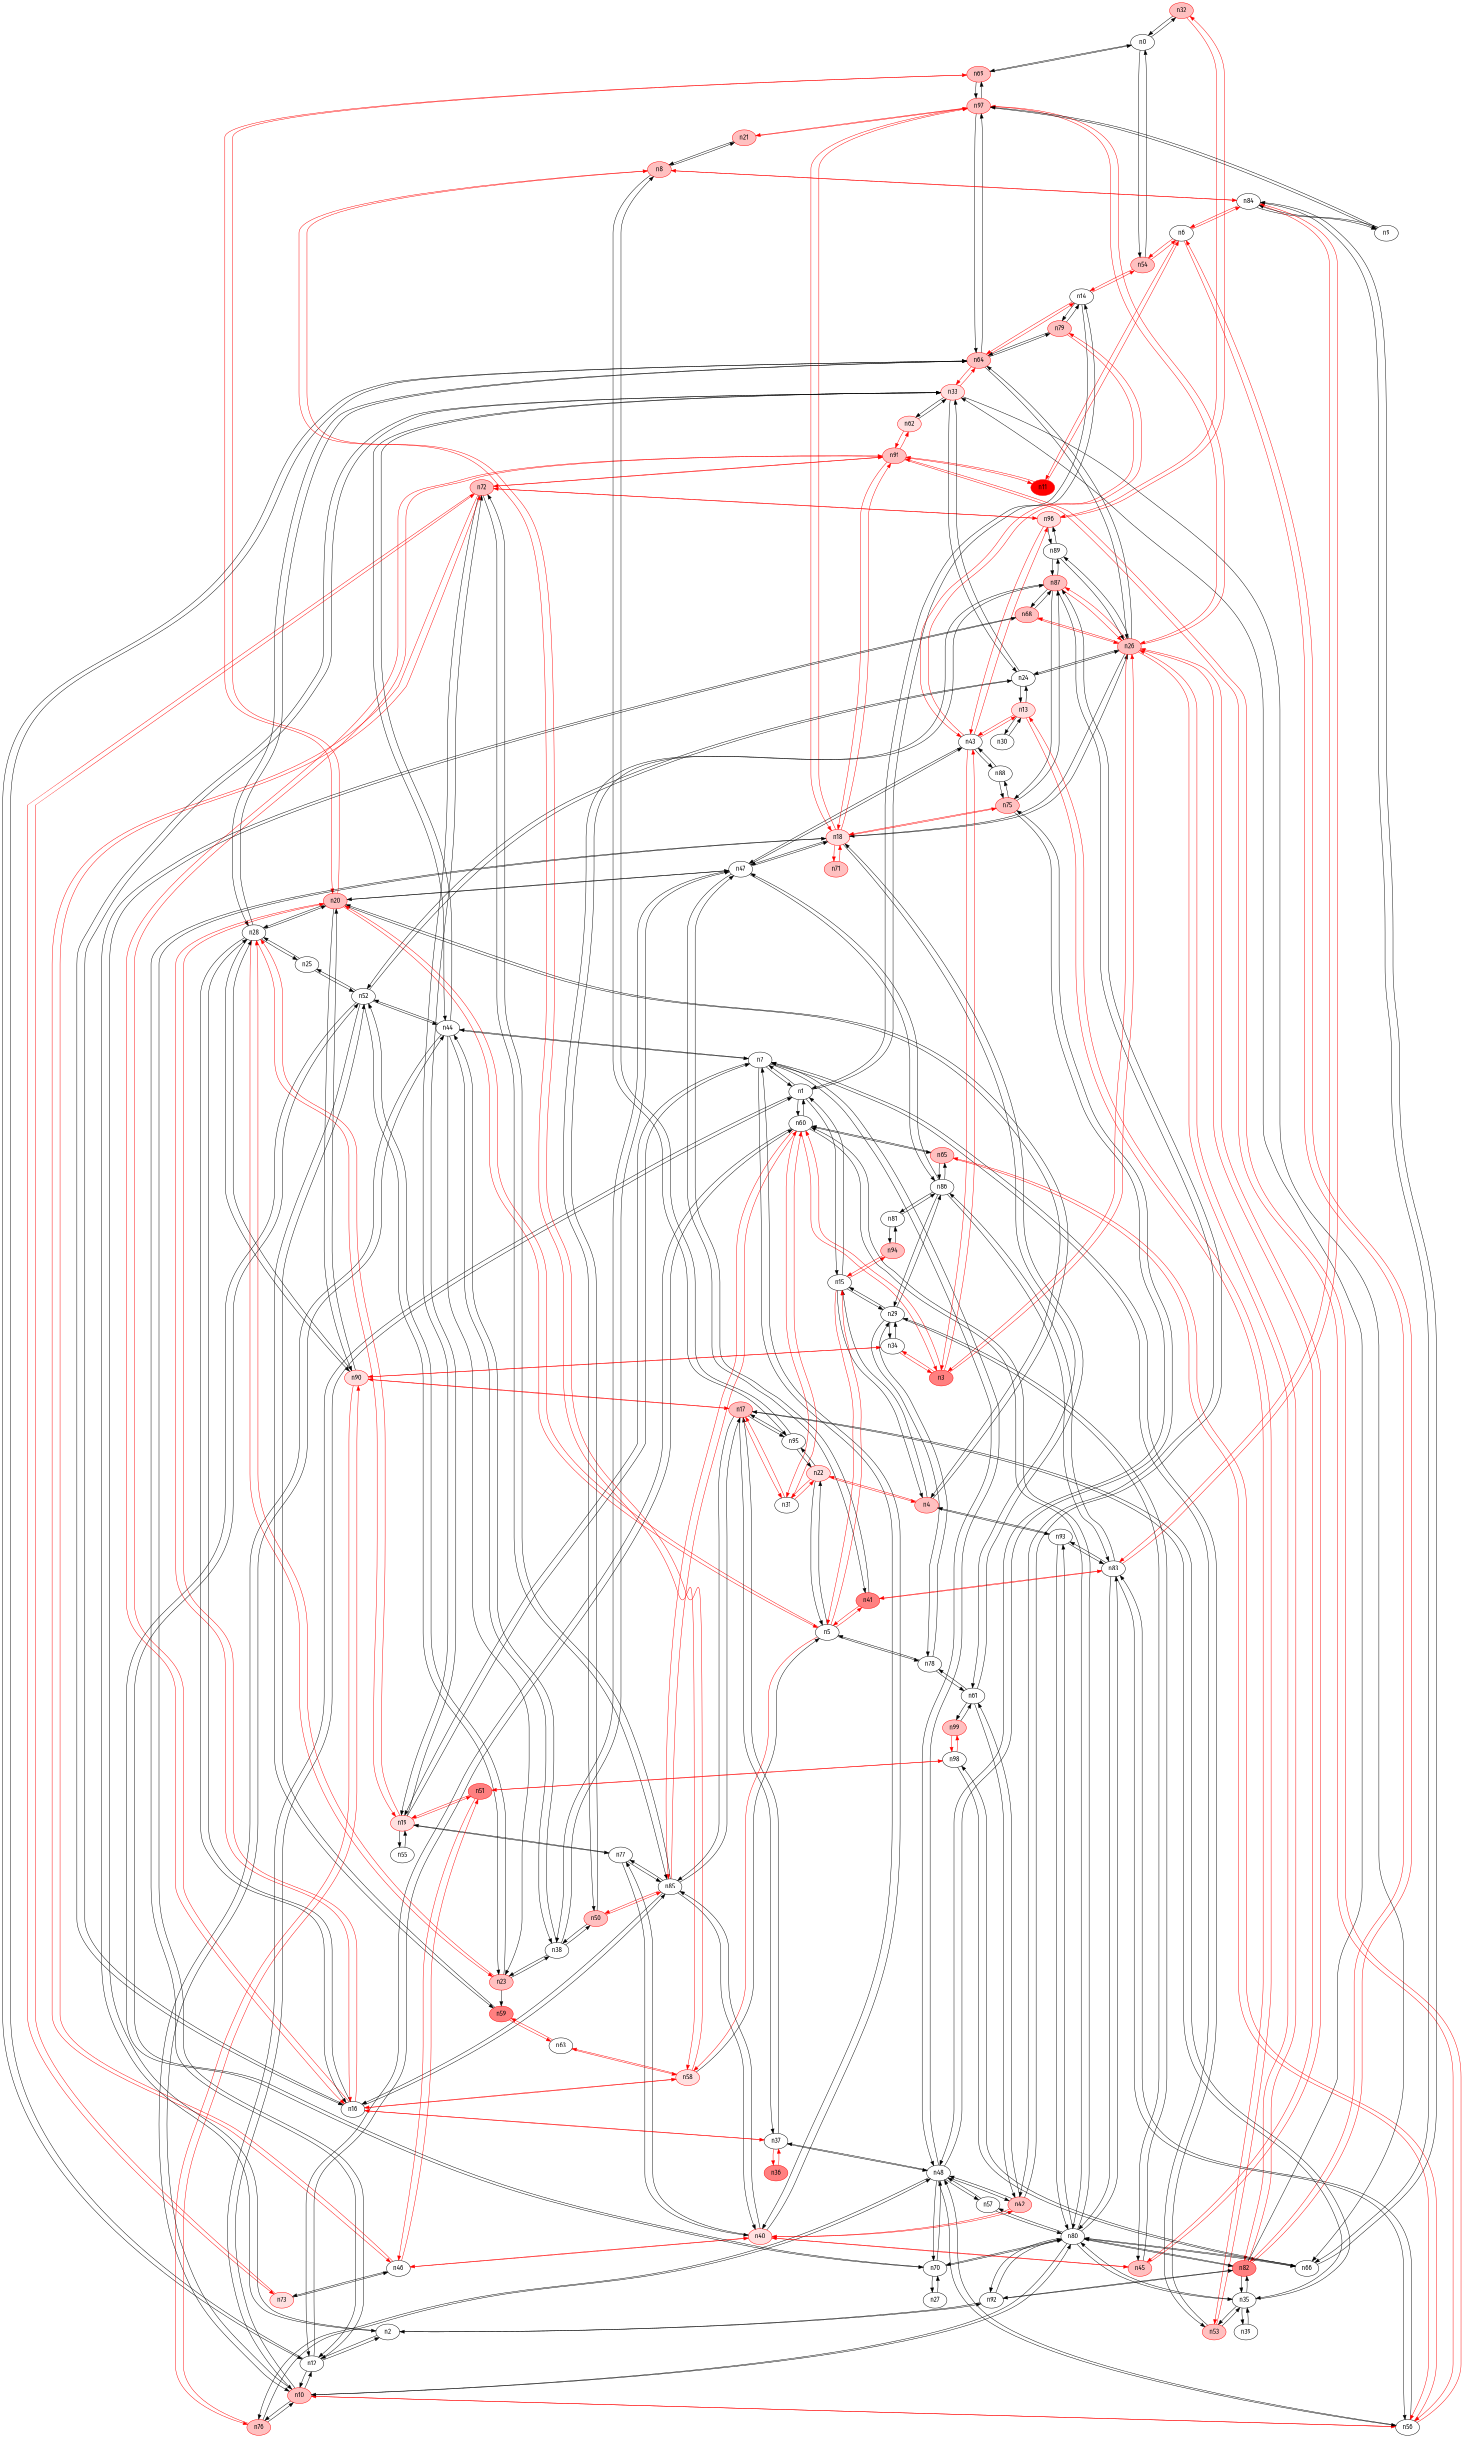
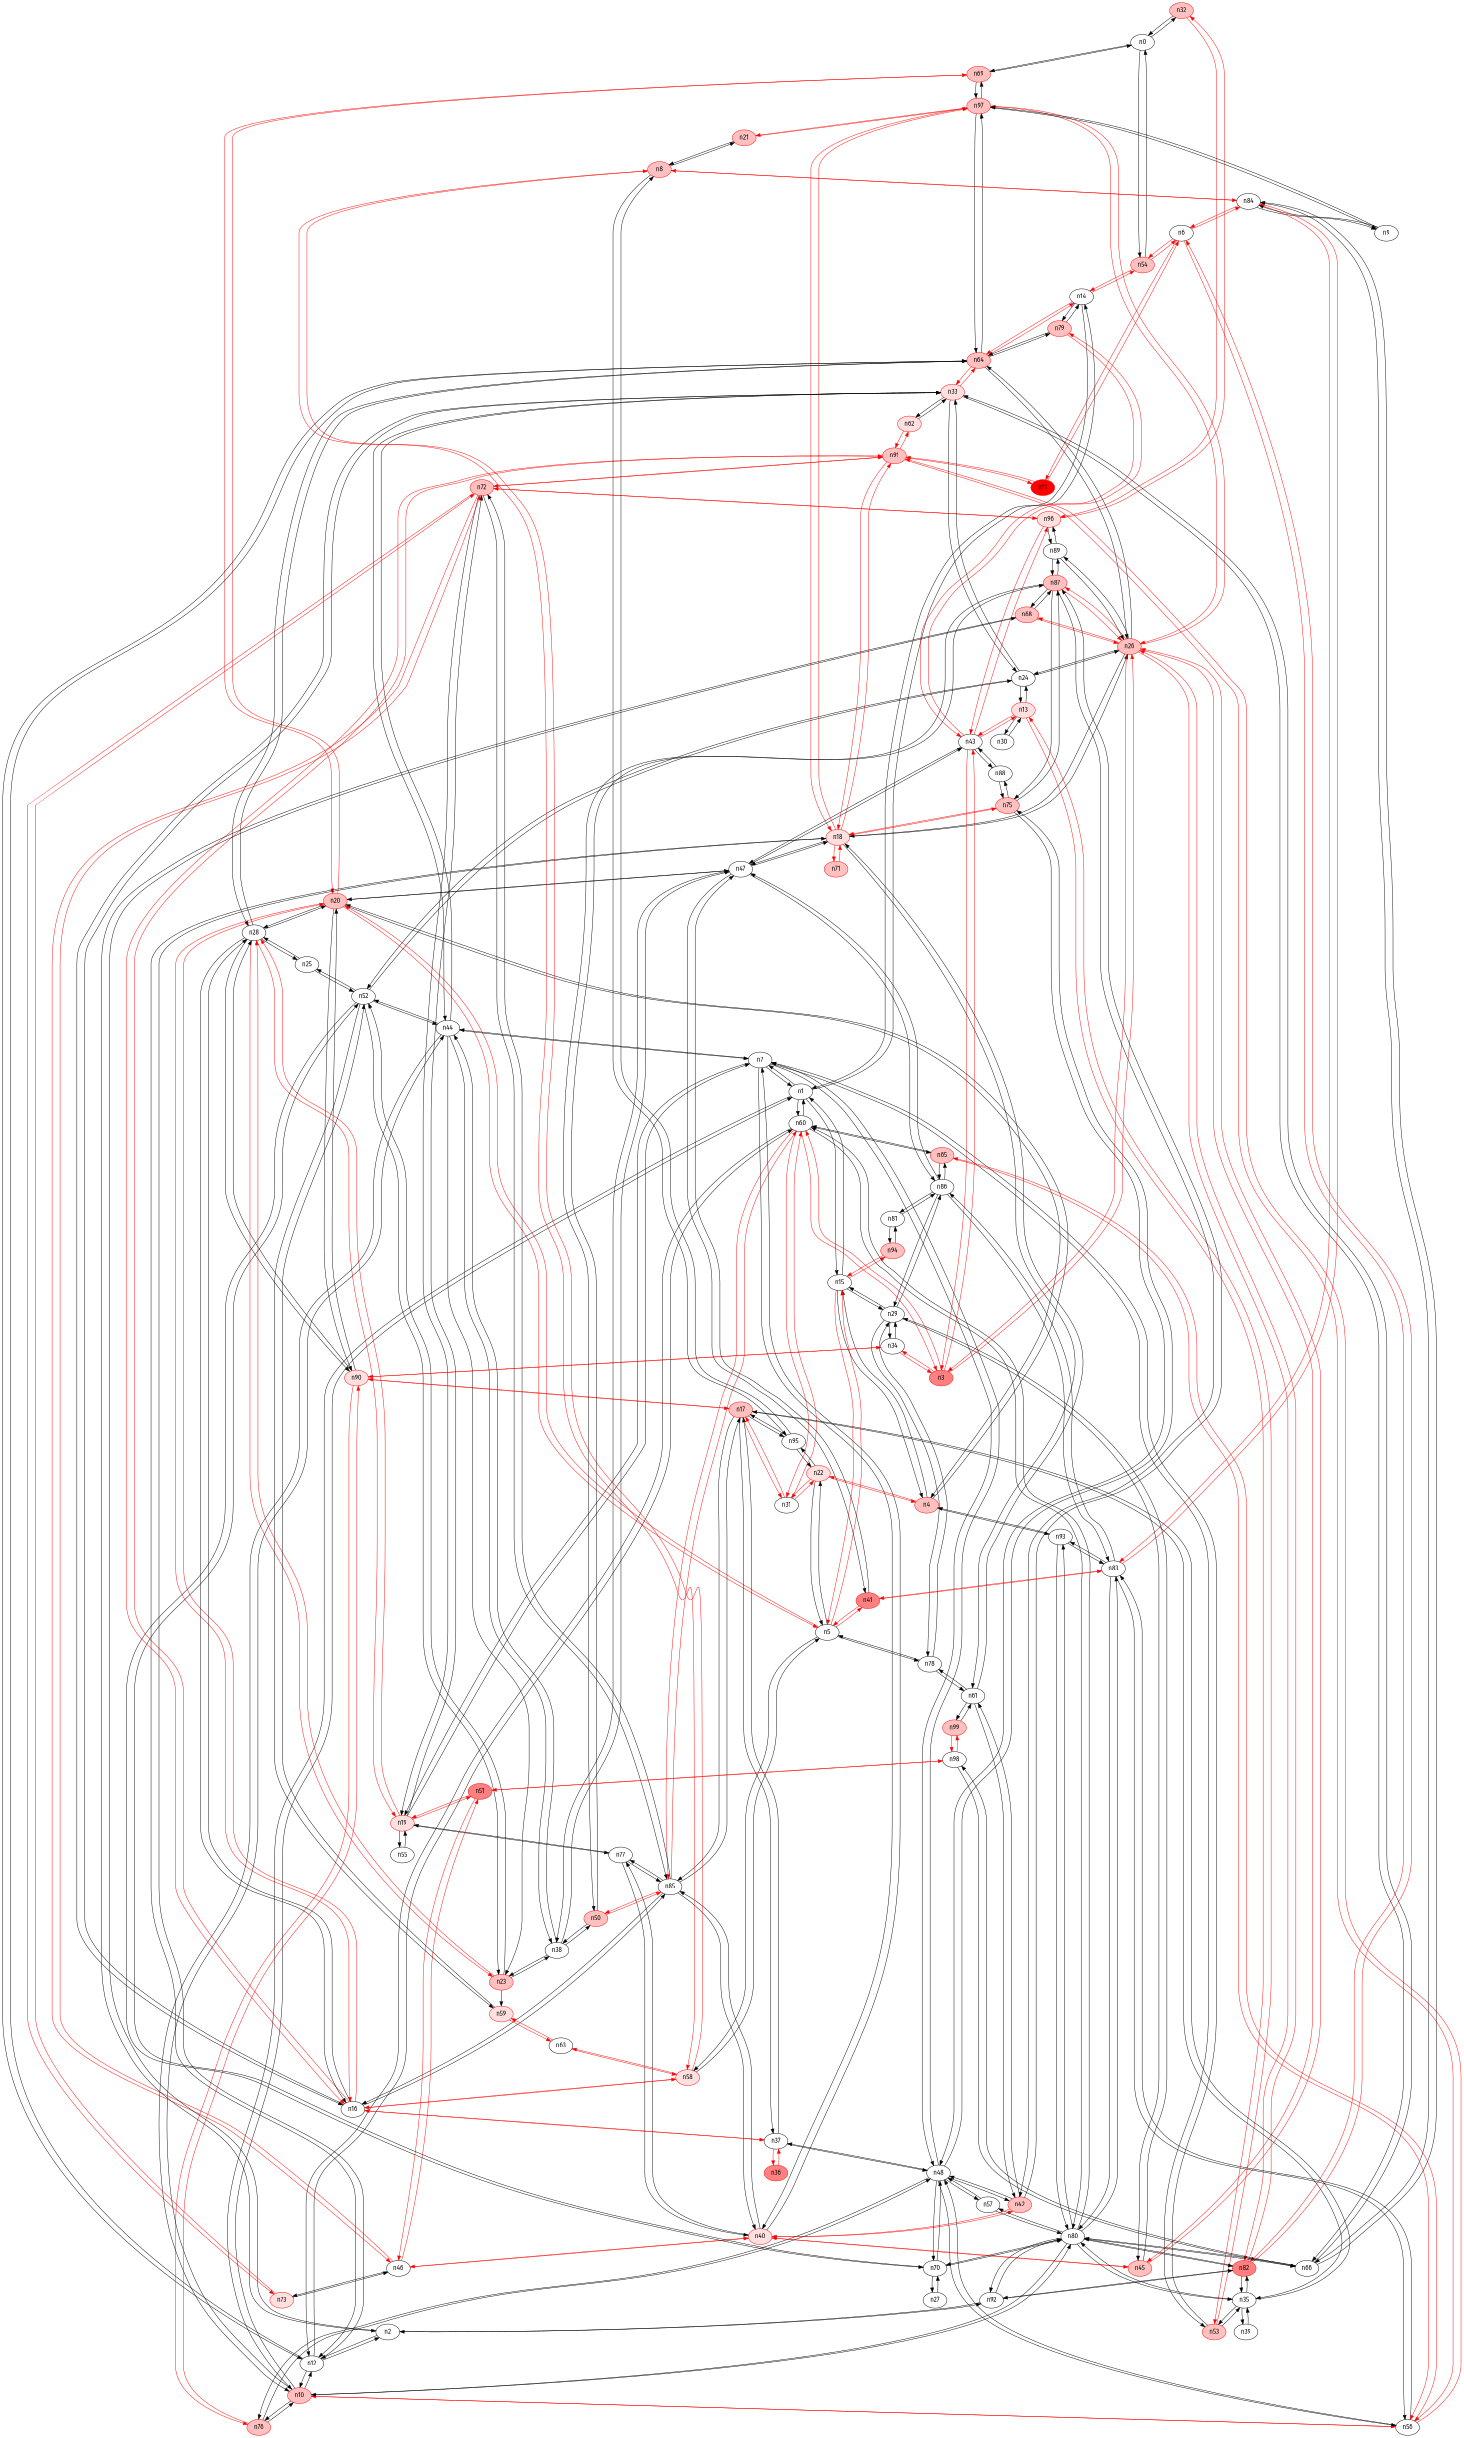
(1355, 1315) -> (1356, 1257)
(746, 1848) -> (746, 1848)
(501, 2014) -> (501, 2014)
